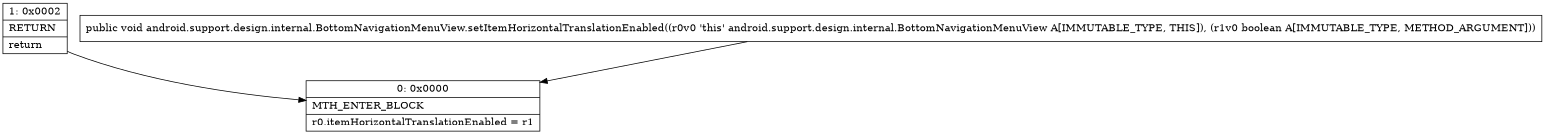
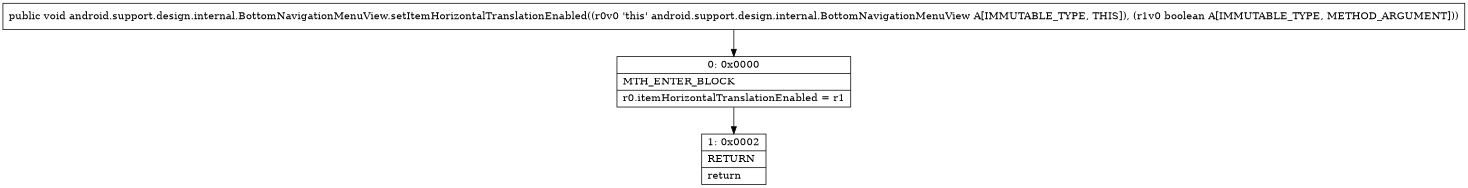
(181, 83) -> (734, 117)
